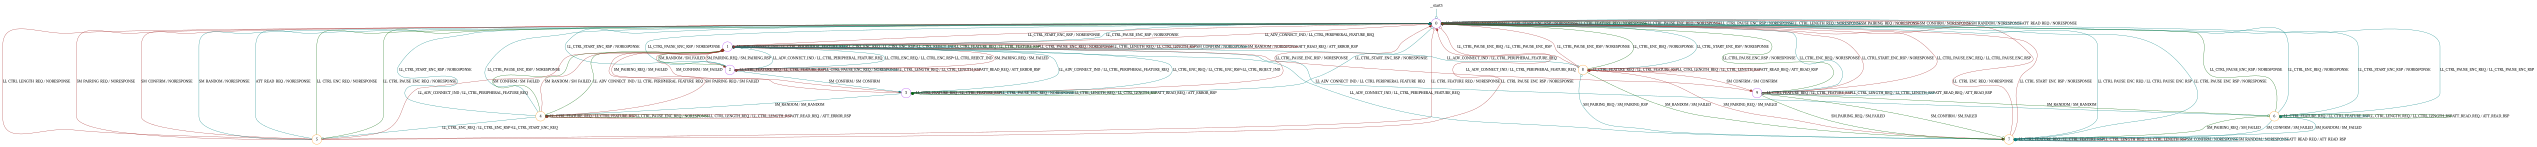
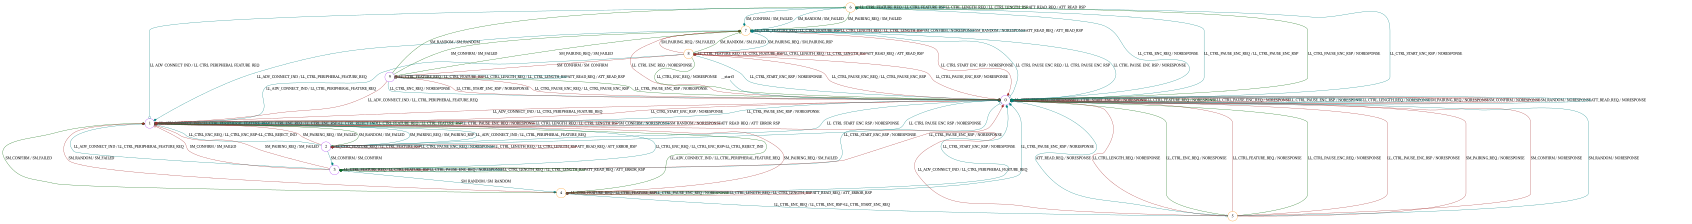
(1240, 50) -> (420, 63)
(706, 58) -> (397, 130)
